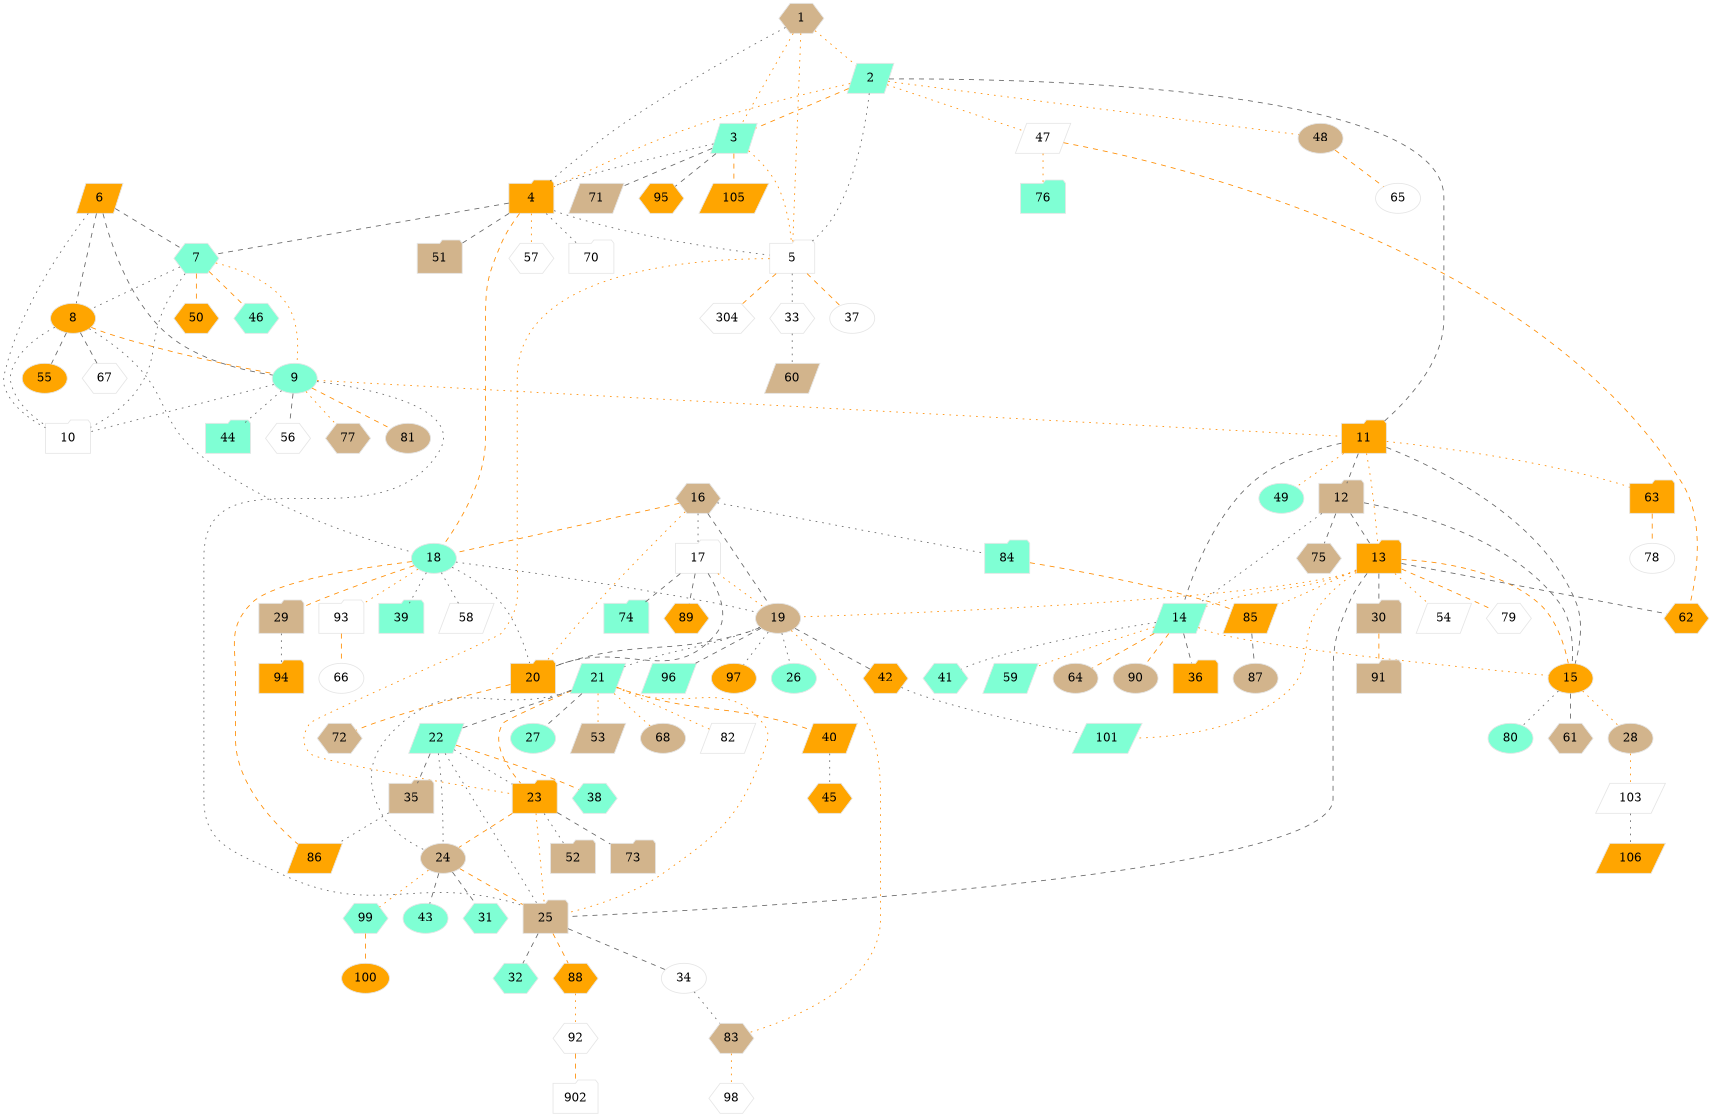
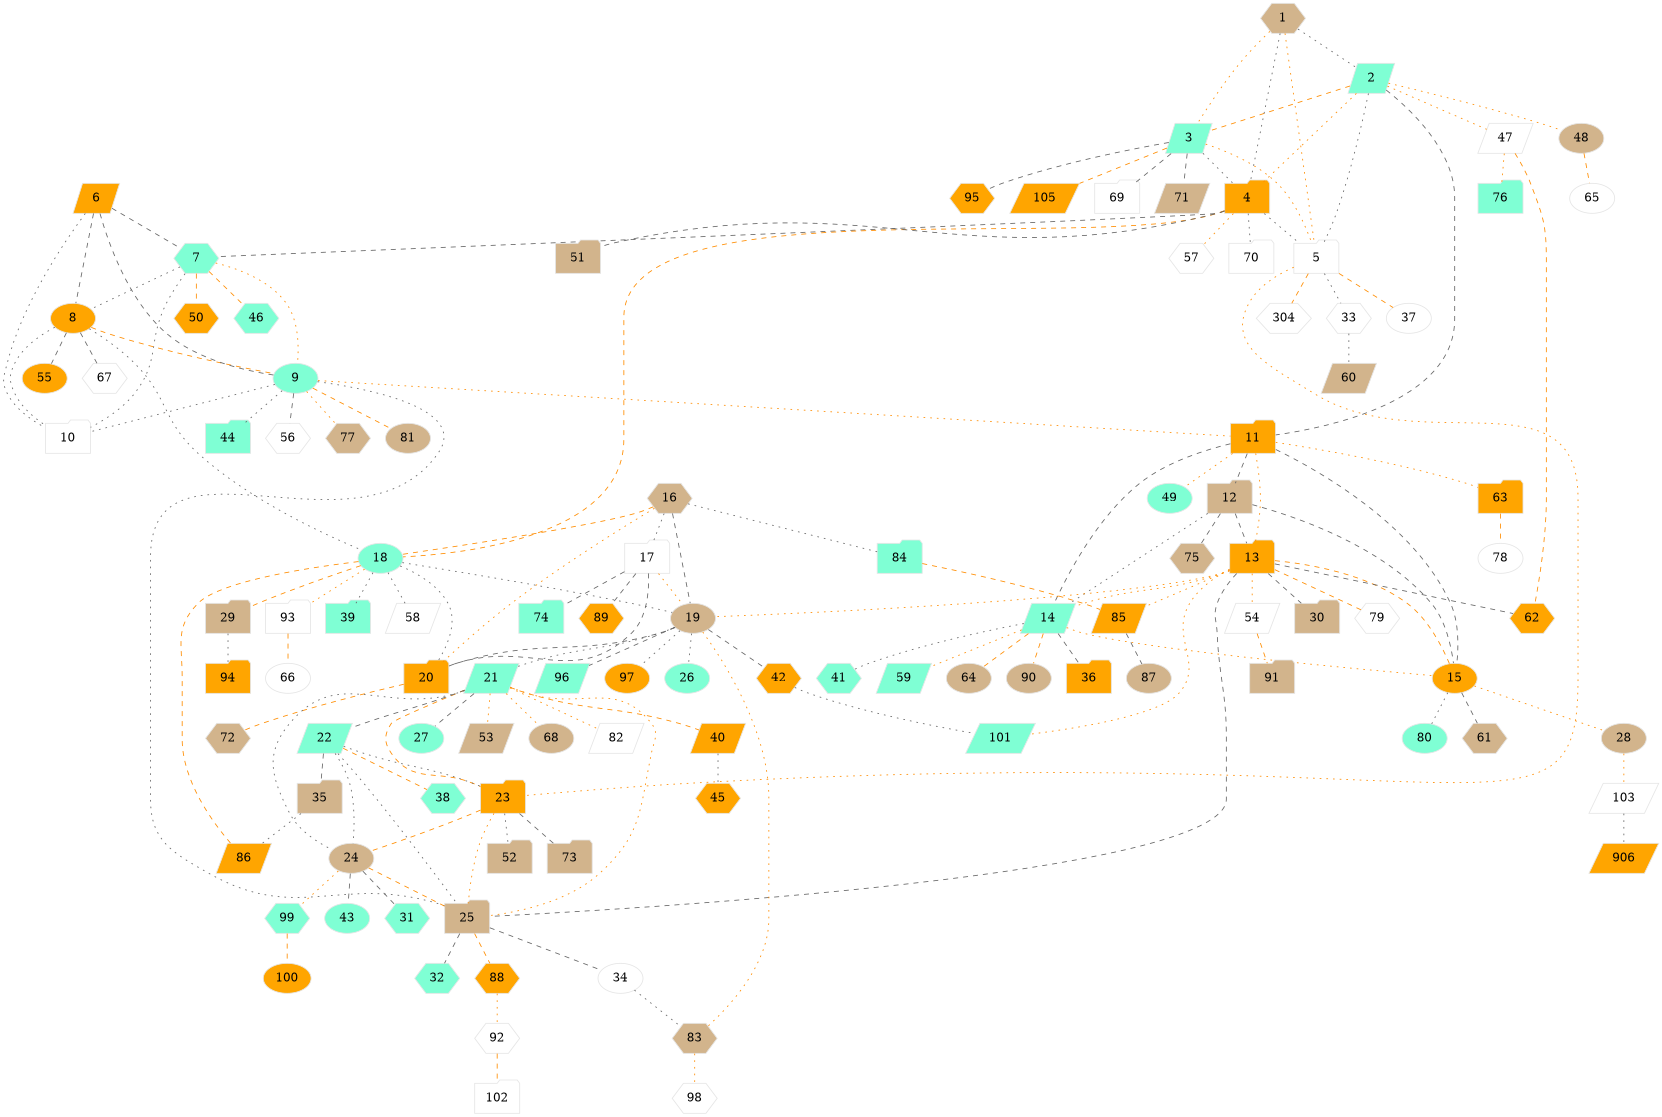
(835, 48) -> (1327, 48)
none -> (1117, 198)
(1379, 648) -> (1262, 648)
(1630, 858) -> (1624, 858)
(576, 1098) -> (497, 1098)
